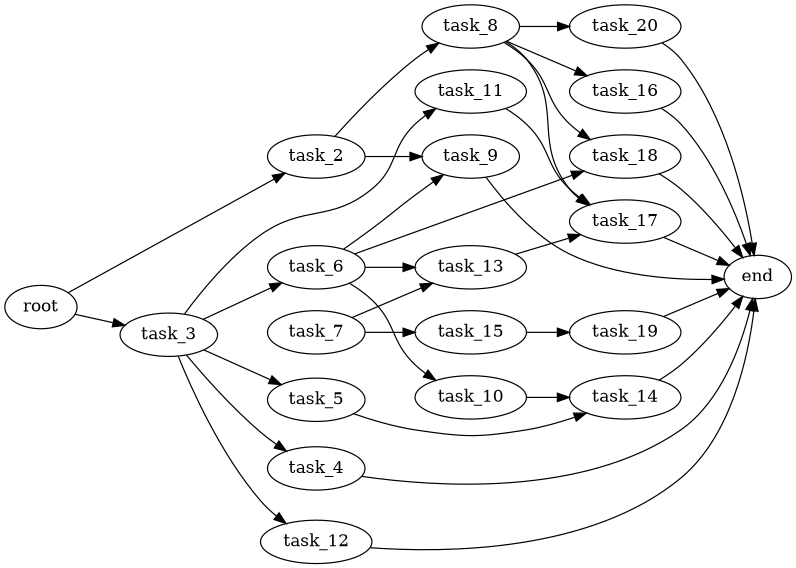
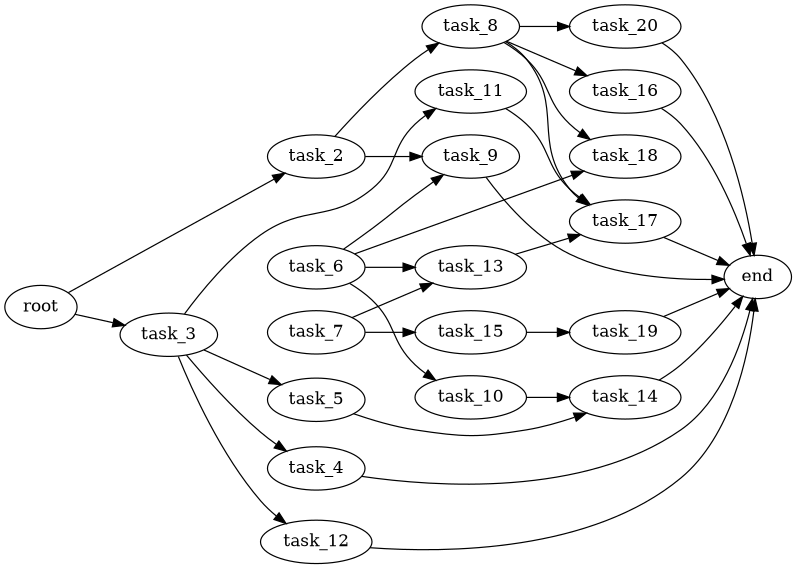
(700, 207) -> none
(237, 304) -> none
